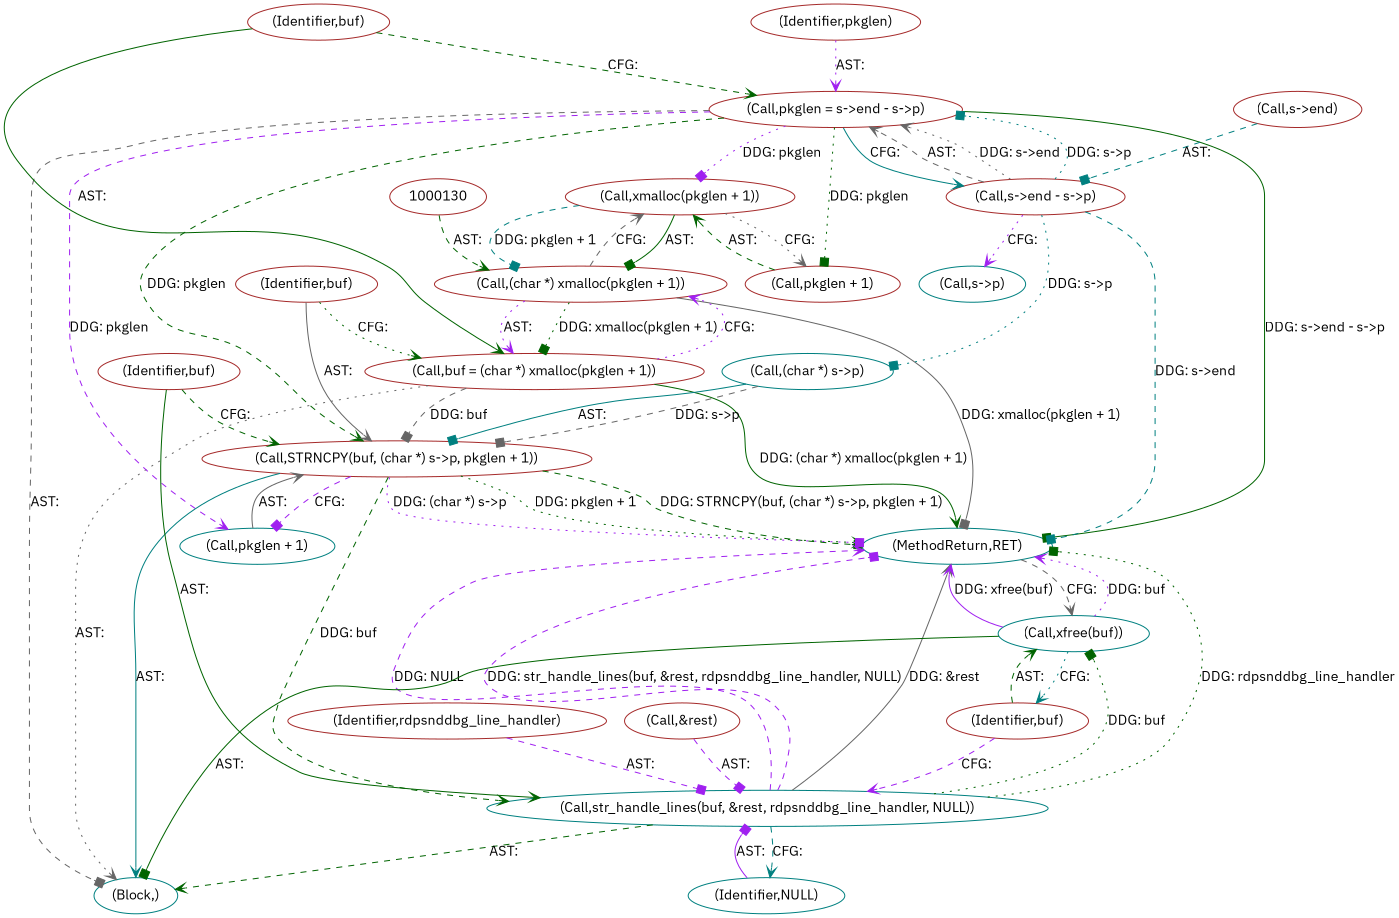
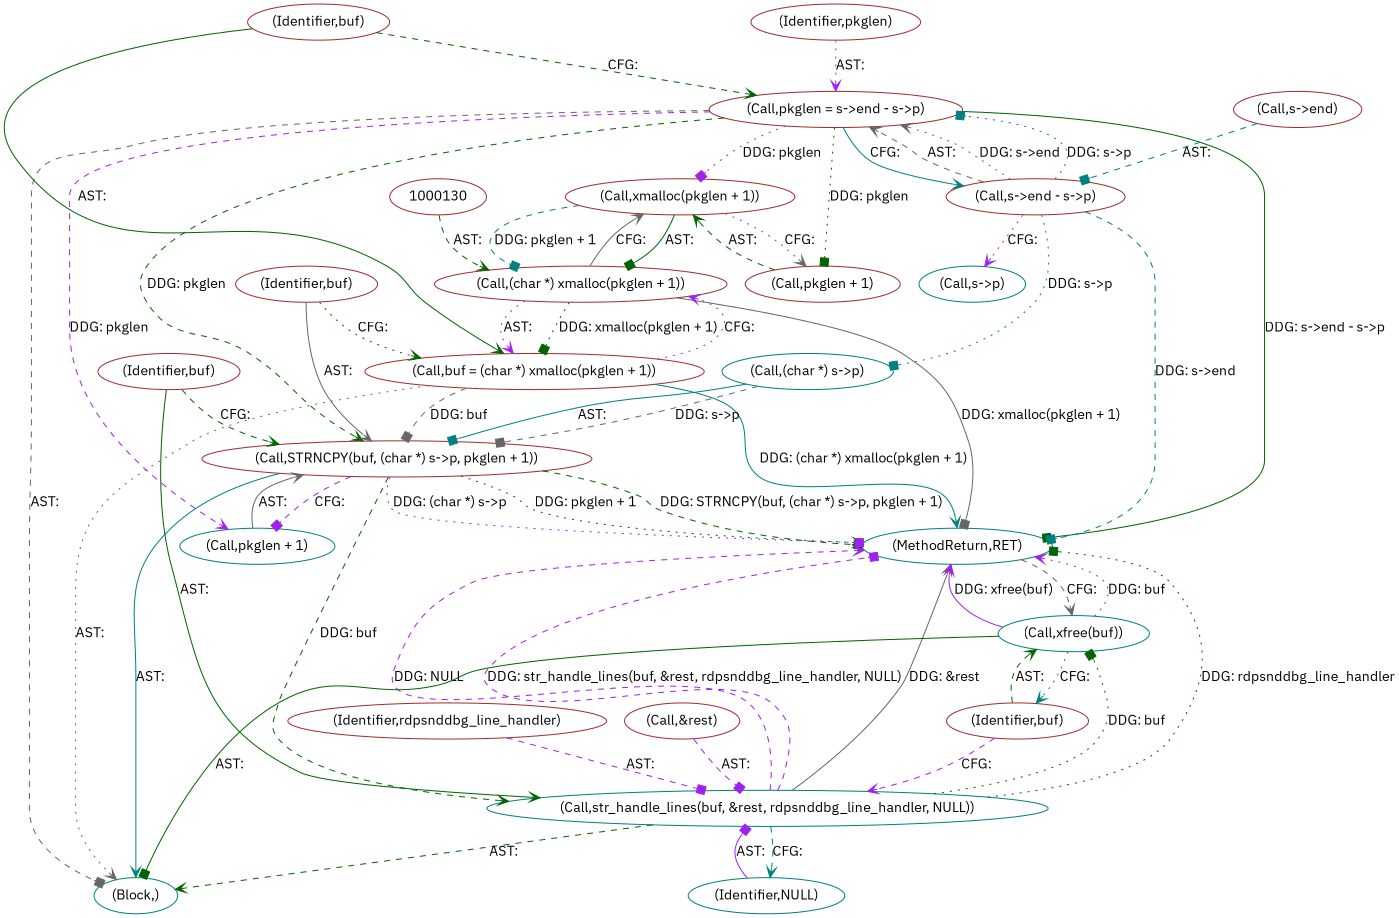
(609, 240) -> (609, 240)
(785, 485) -> (785, 485)
